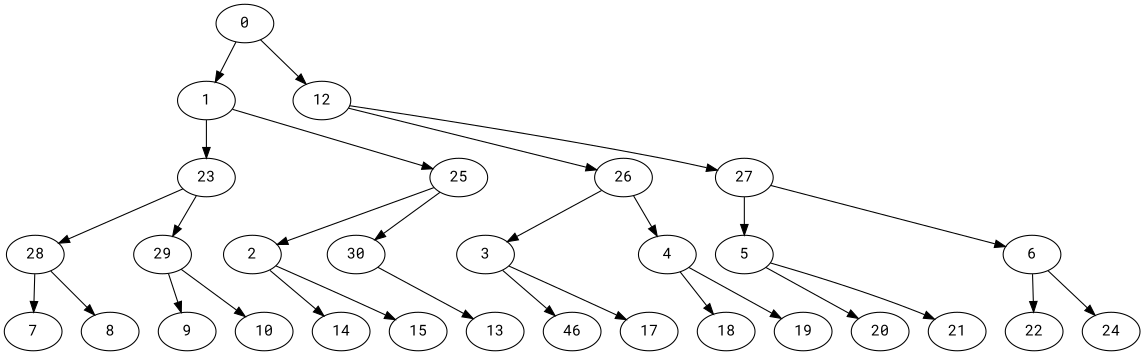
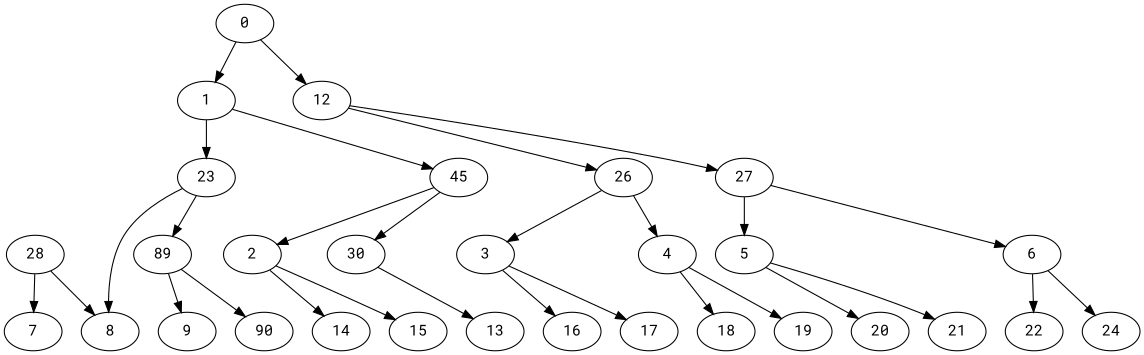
(459, 178) -> (459, 178)
(126, 214) -> (126, 232)
(163, 255) -> (163, 255)
(264, 332) -> (264, 332)
(572, 332) -> (572, 332)
